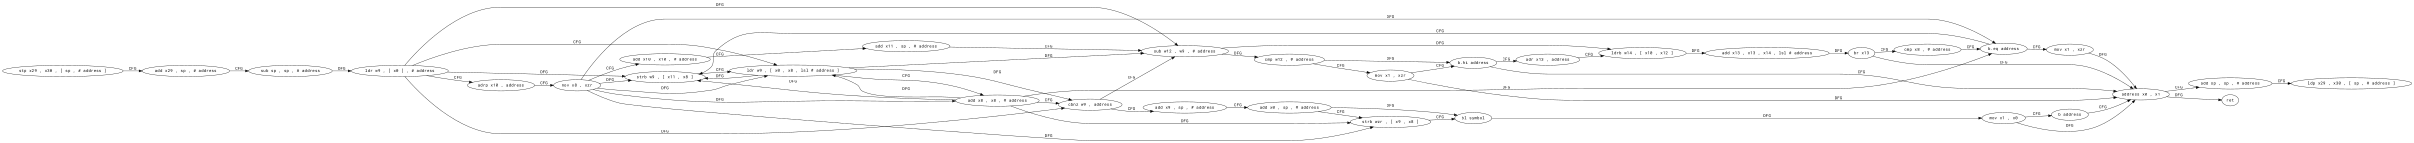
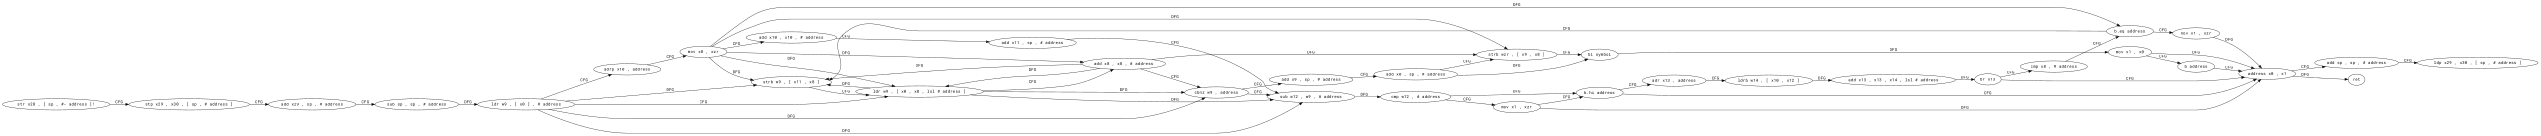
(1415, 45) -> none
(1508, 90) -> none
none -> (56, 104)
